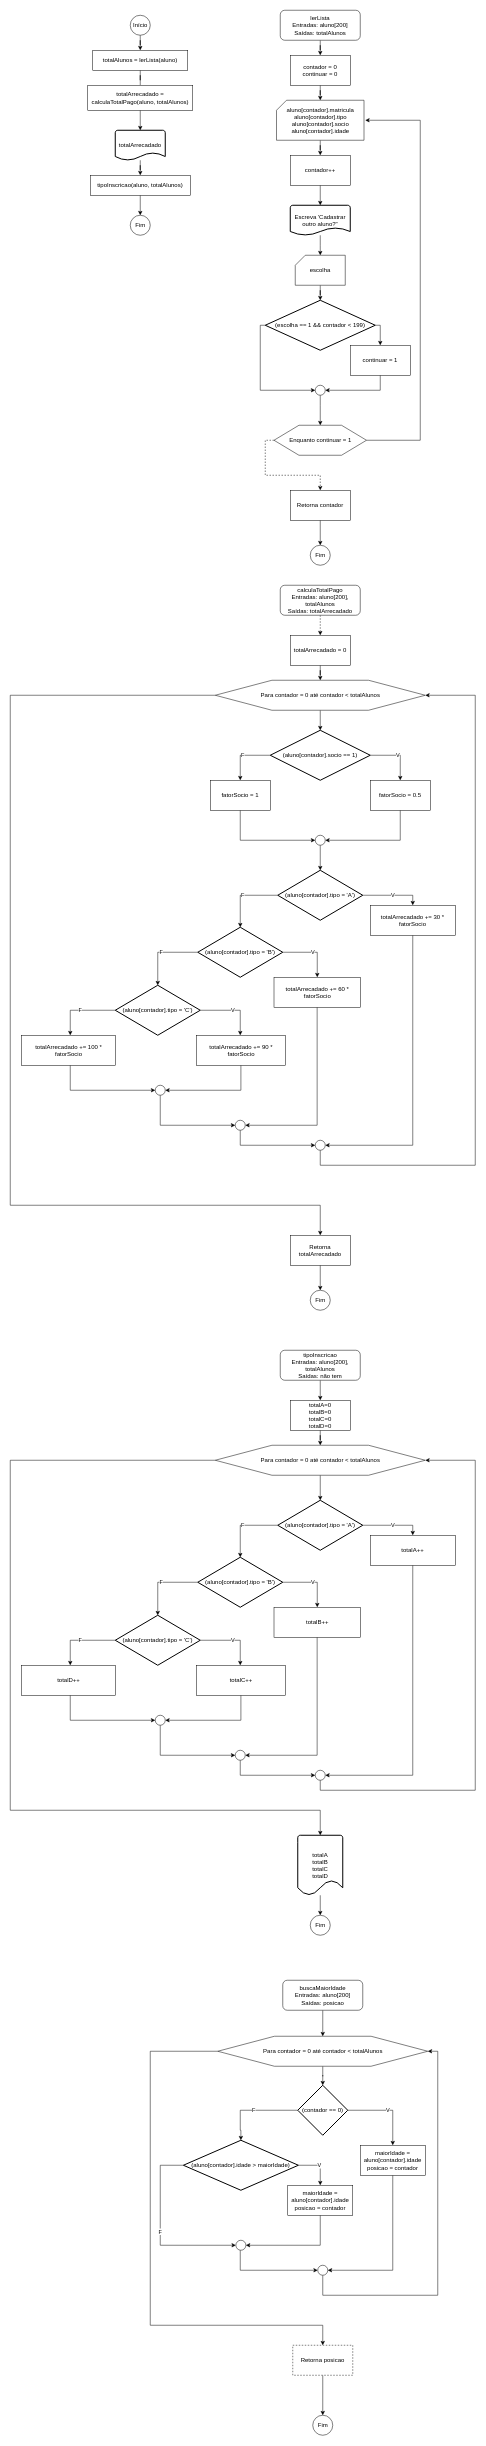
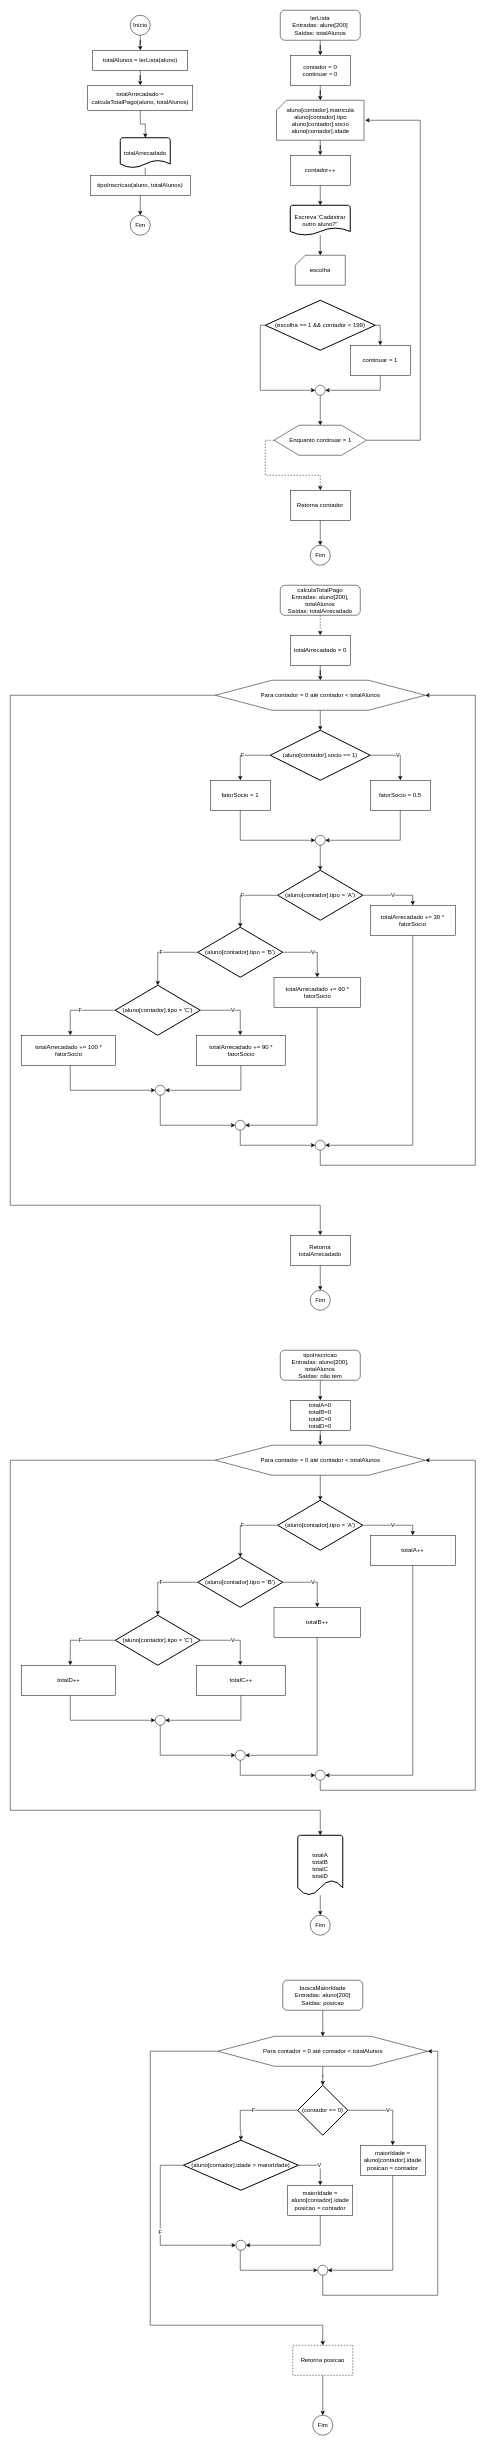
(140, 82) -> (140, 79)
(140, 145) -> (145, 153)
(320, 293) -> none
